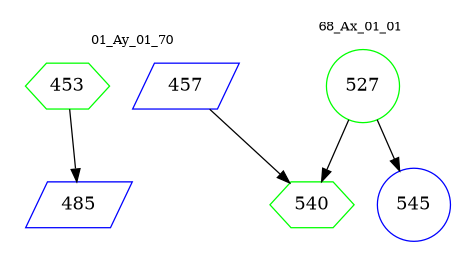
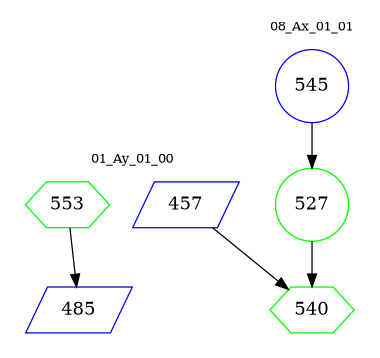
(360, 27) -> (312, 27)
(132, 41) -> (132, 160)
(68, 86) -> (68, 205)
(386, 139) -> (312, 139)
